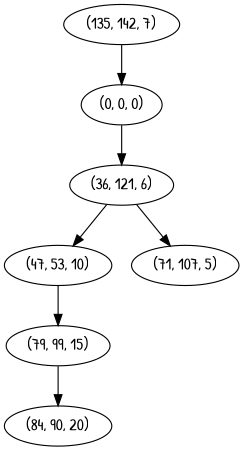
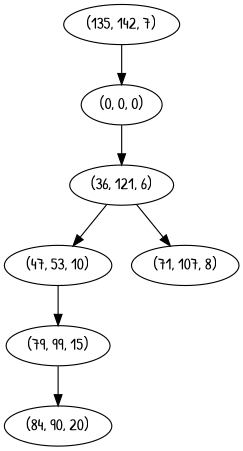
(185, 265) -> (185, 265)
